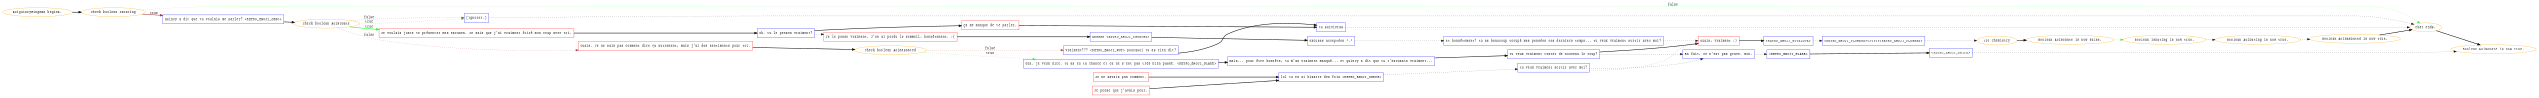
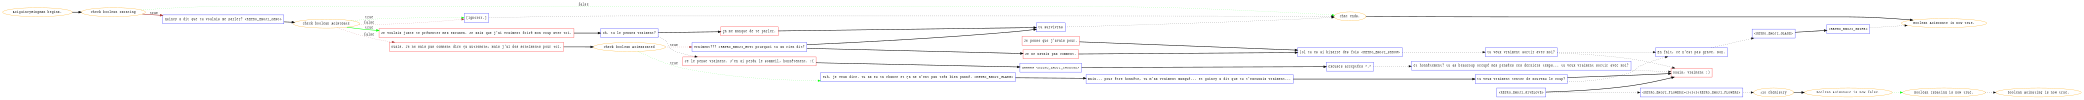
(2355, 39) -> none
(1750, 41) -> (1609, 88)
(990, 48) -> (674, 45)
none -> (914, 51)
(1648, 65) -> (1615, 57)
